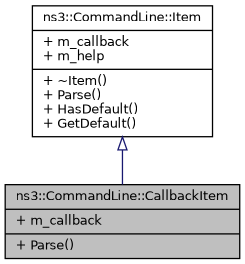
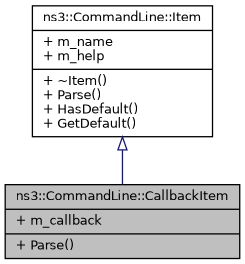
(86, 42) -> (78, 42)
